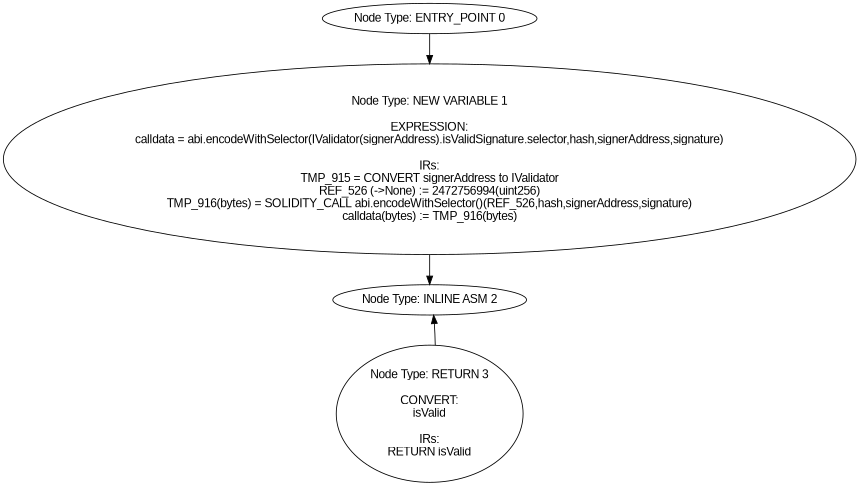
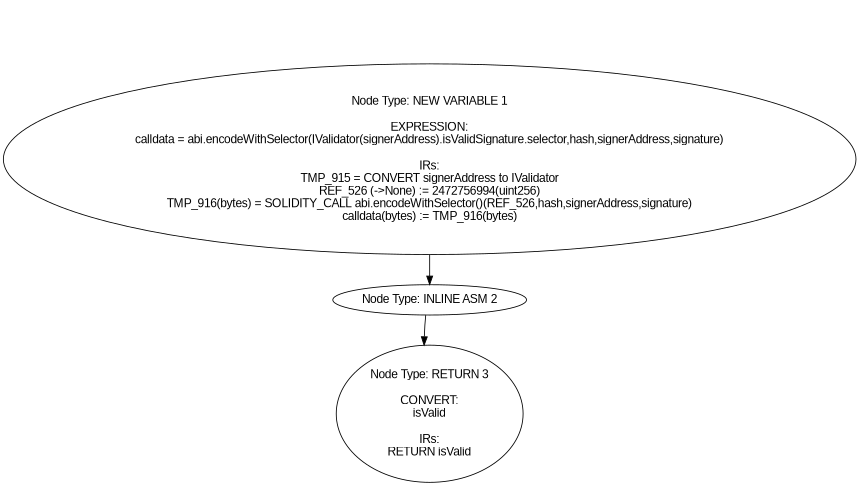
(430, 19) -> none
(435, 334) -> (425, 326)
